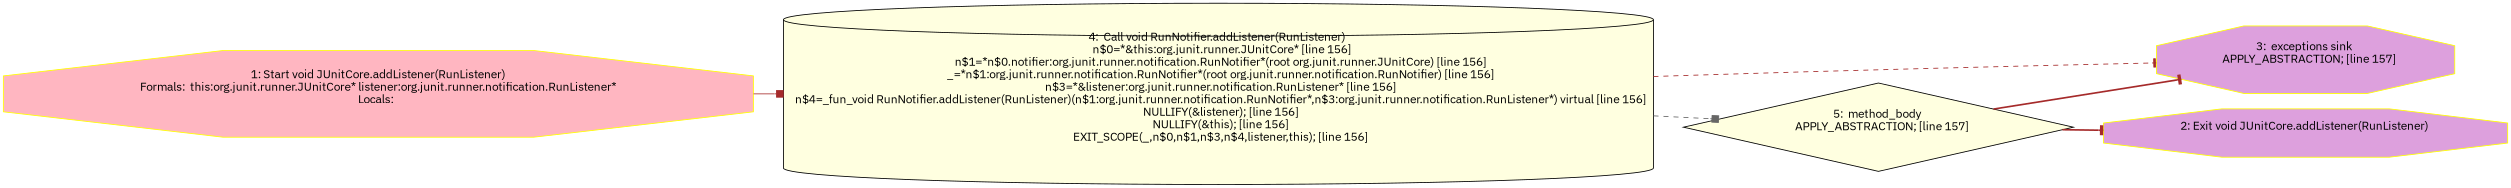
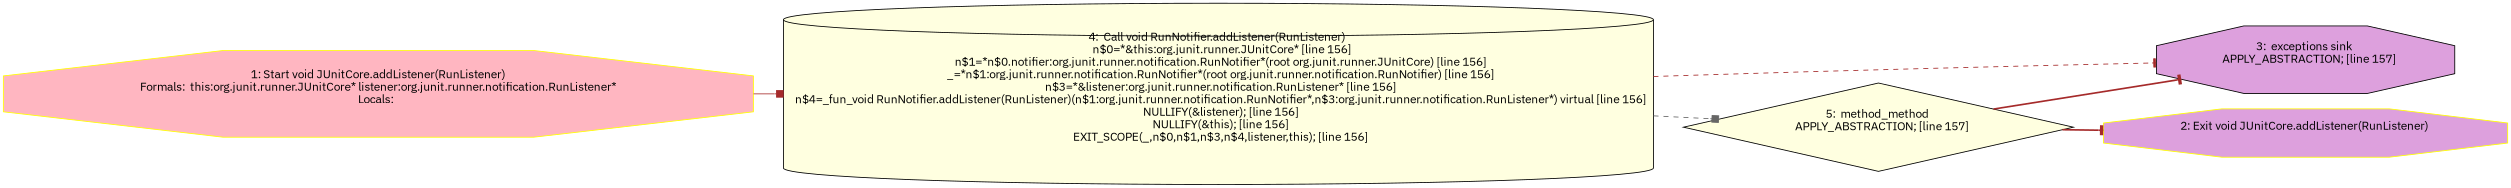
(2306, 60) -> (2306, 60)
(1878, 127) -> (1878, 127)
